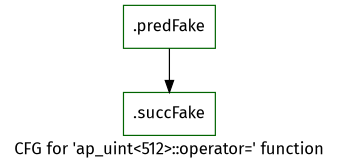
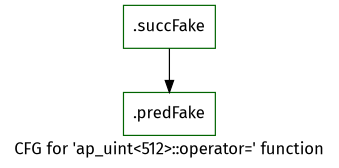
(169, 64) -> (169, 64)
